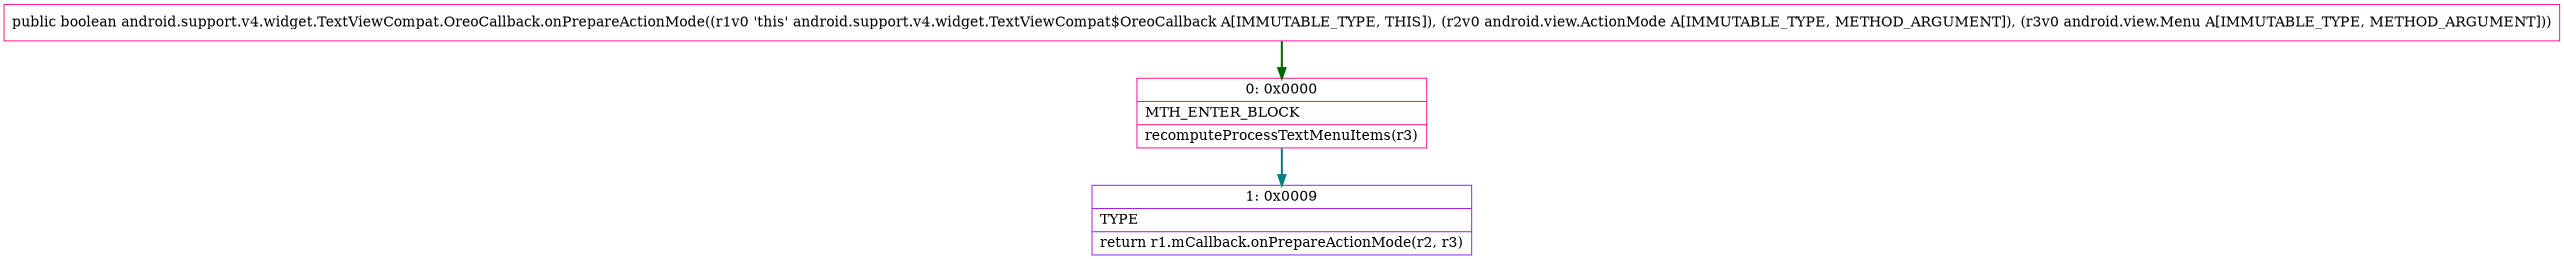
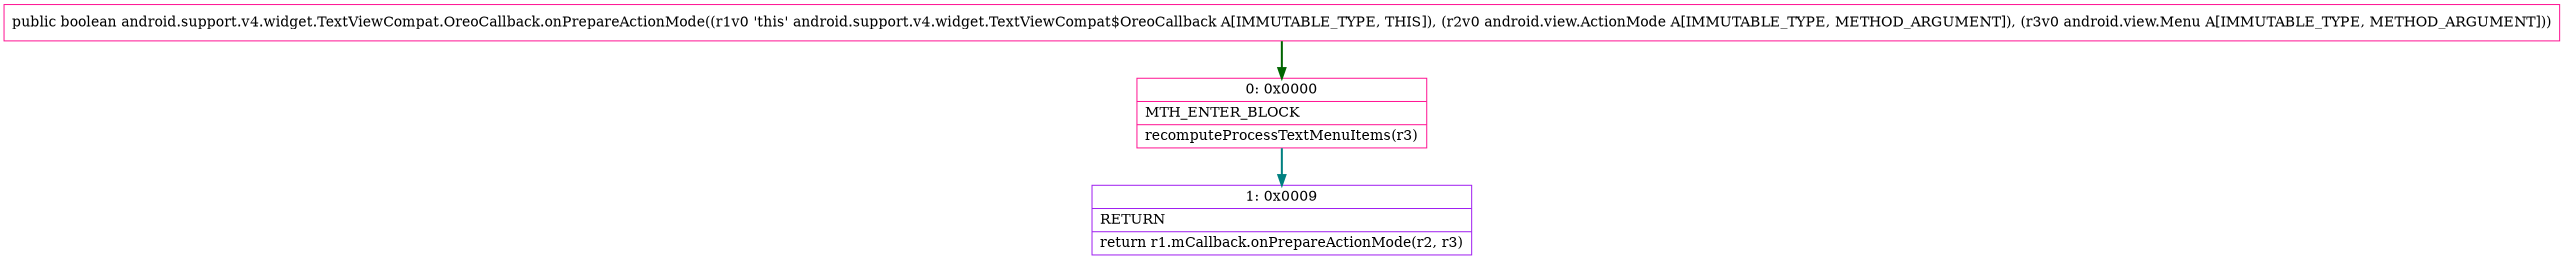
(1120, 220) -> (1133, 220)
